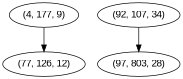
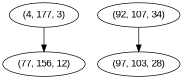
(44, 15) -> (44, 15)
(44, 64) -> (44, 64)
(139, 64) -> (139, 64)
